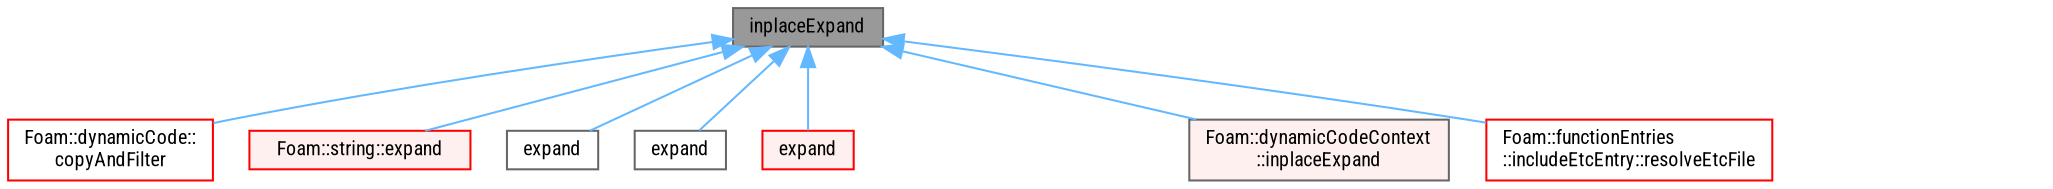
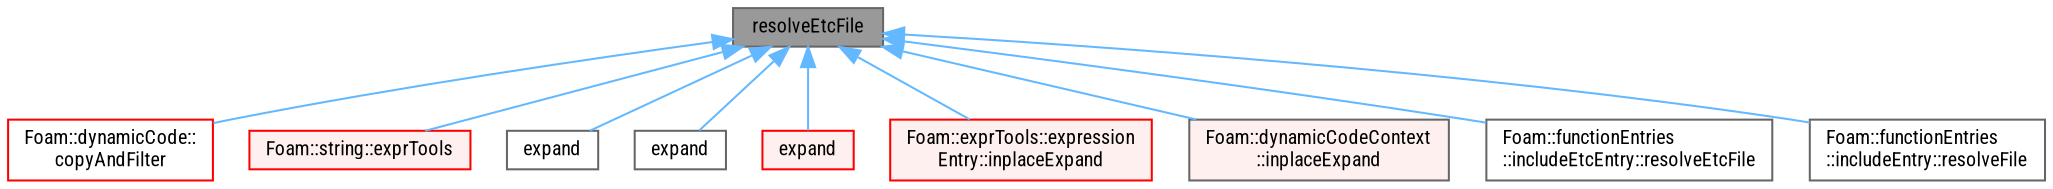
(808, 27) -> (808, 27)
(360, 150) -> (360, 150)
none -> (1021, 150)
(1629, 150) -> (1629, 150)
none -> (1927, 150)
